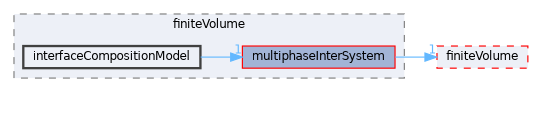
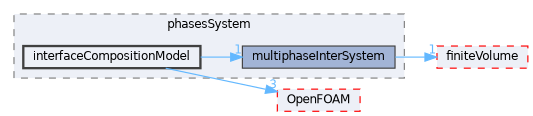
(209, 25) -> (209, 25)
(319, 57) -> (319, 57)
none -> (319, 100)
